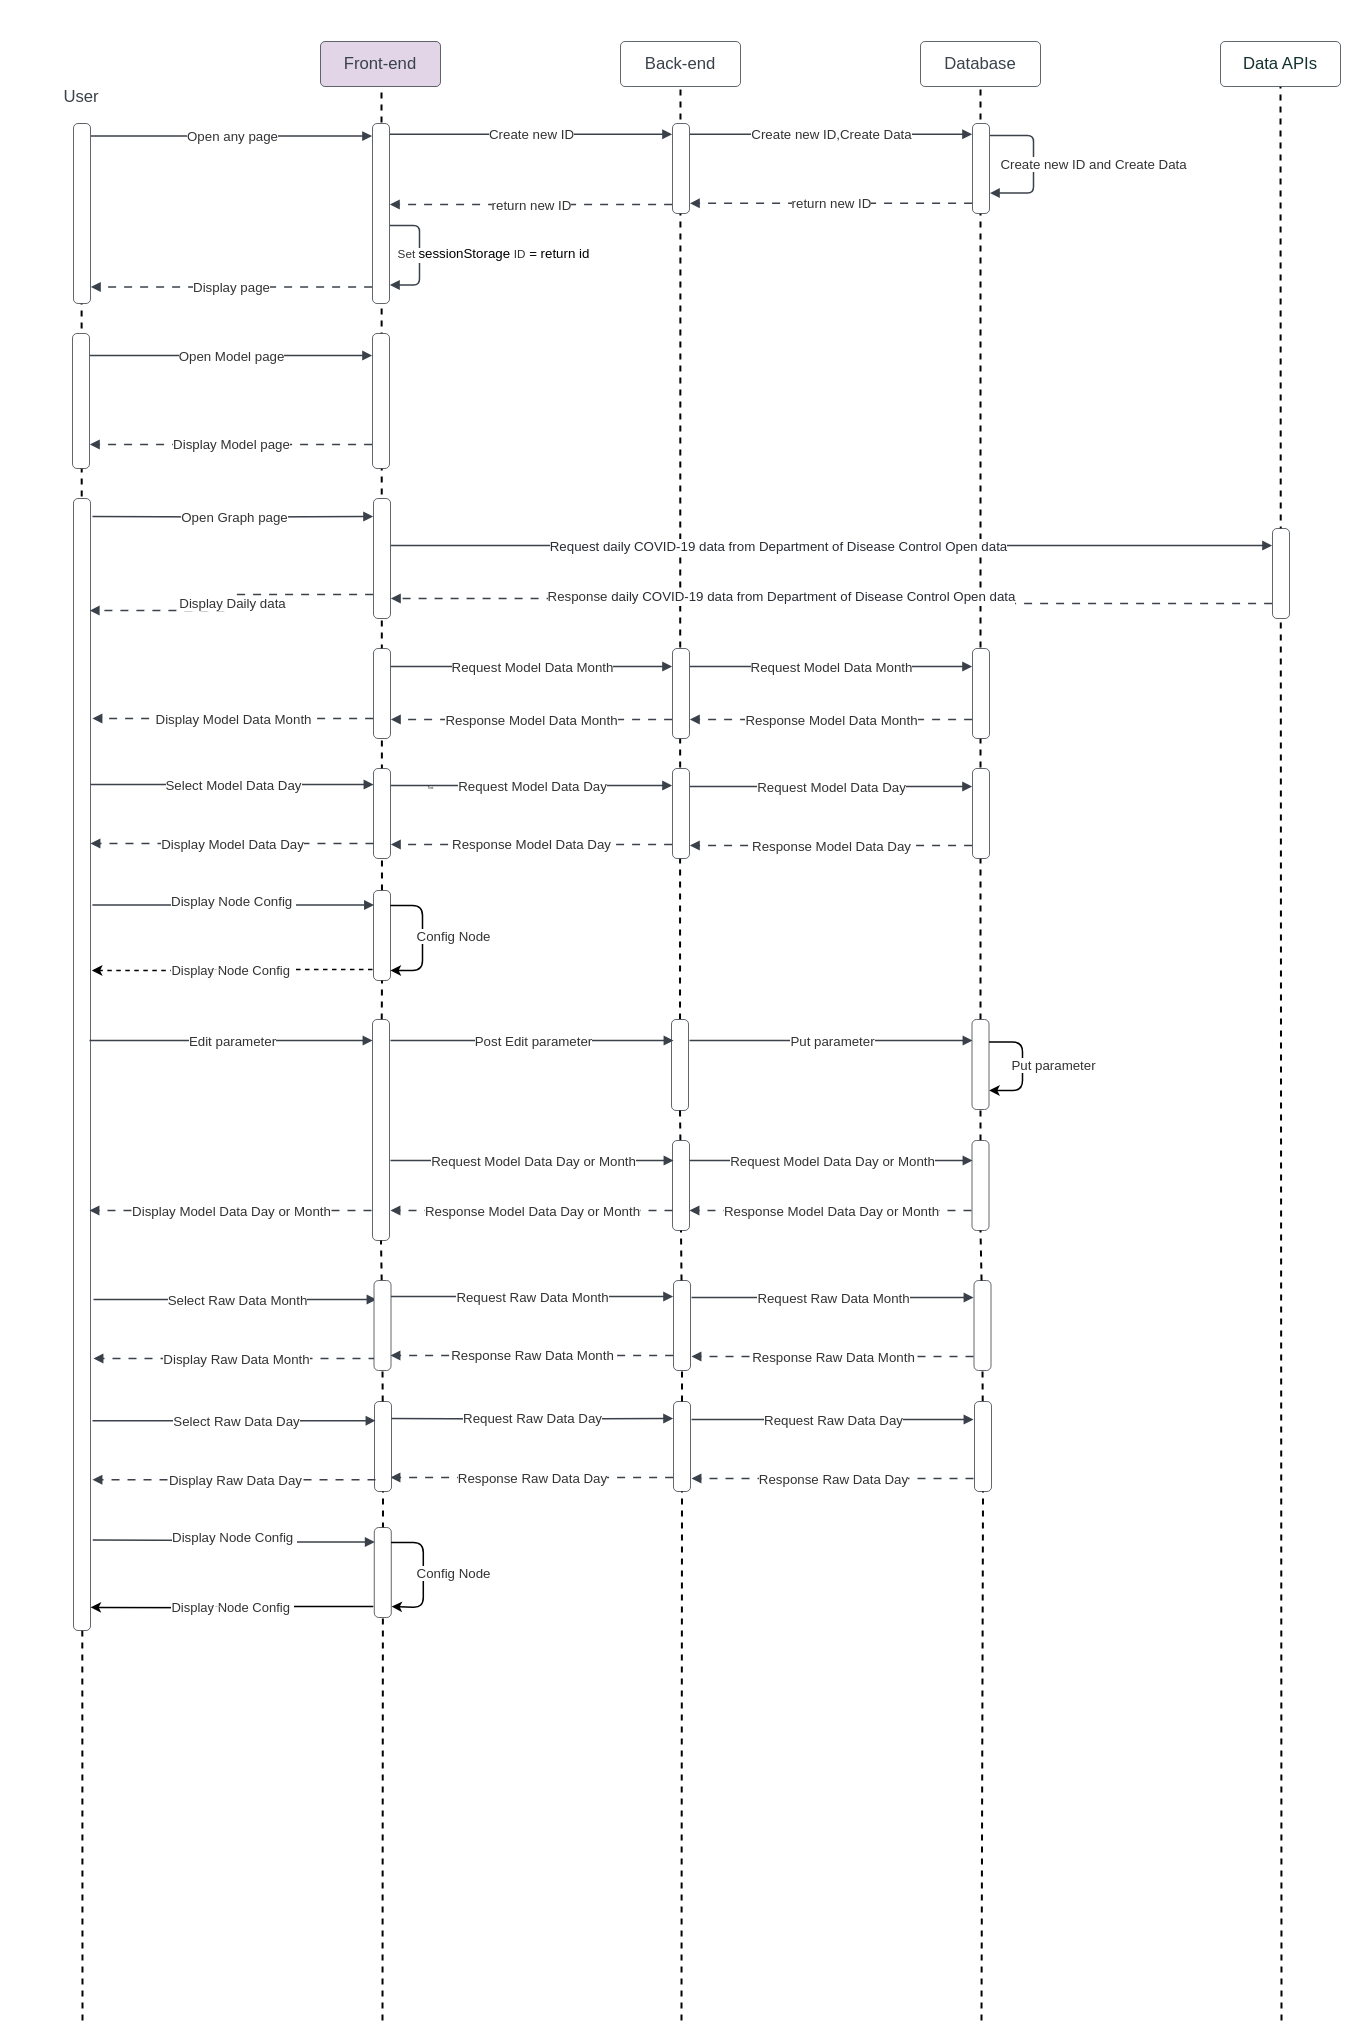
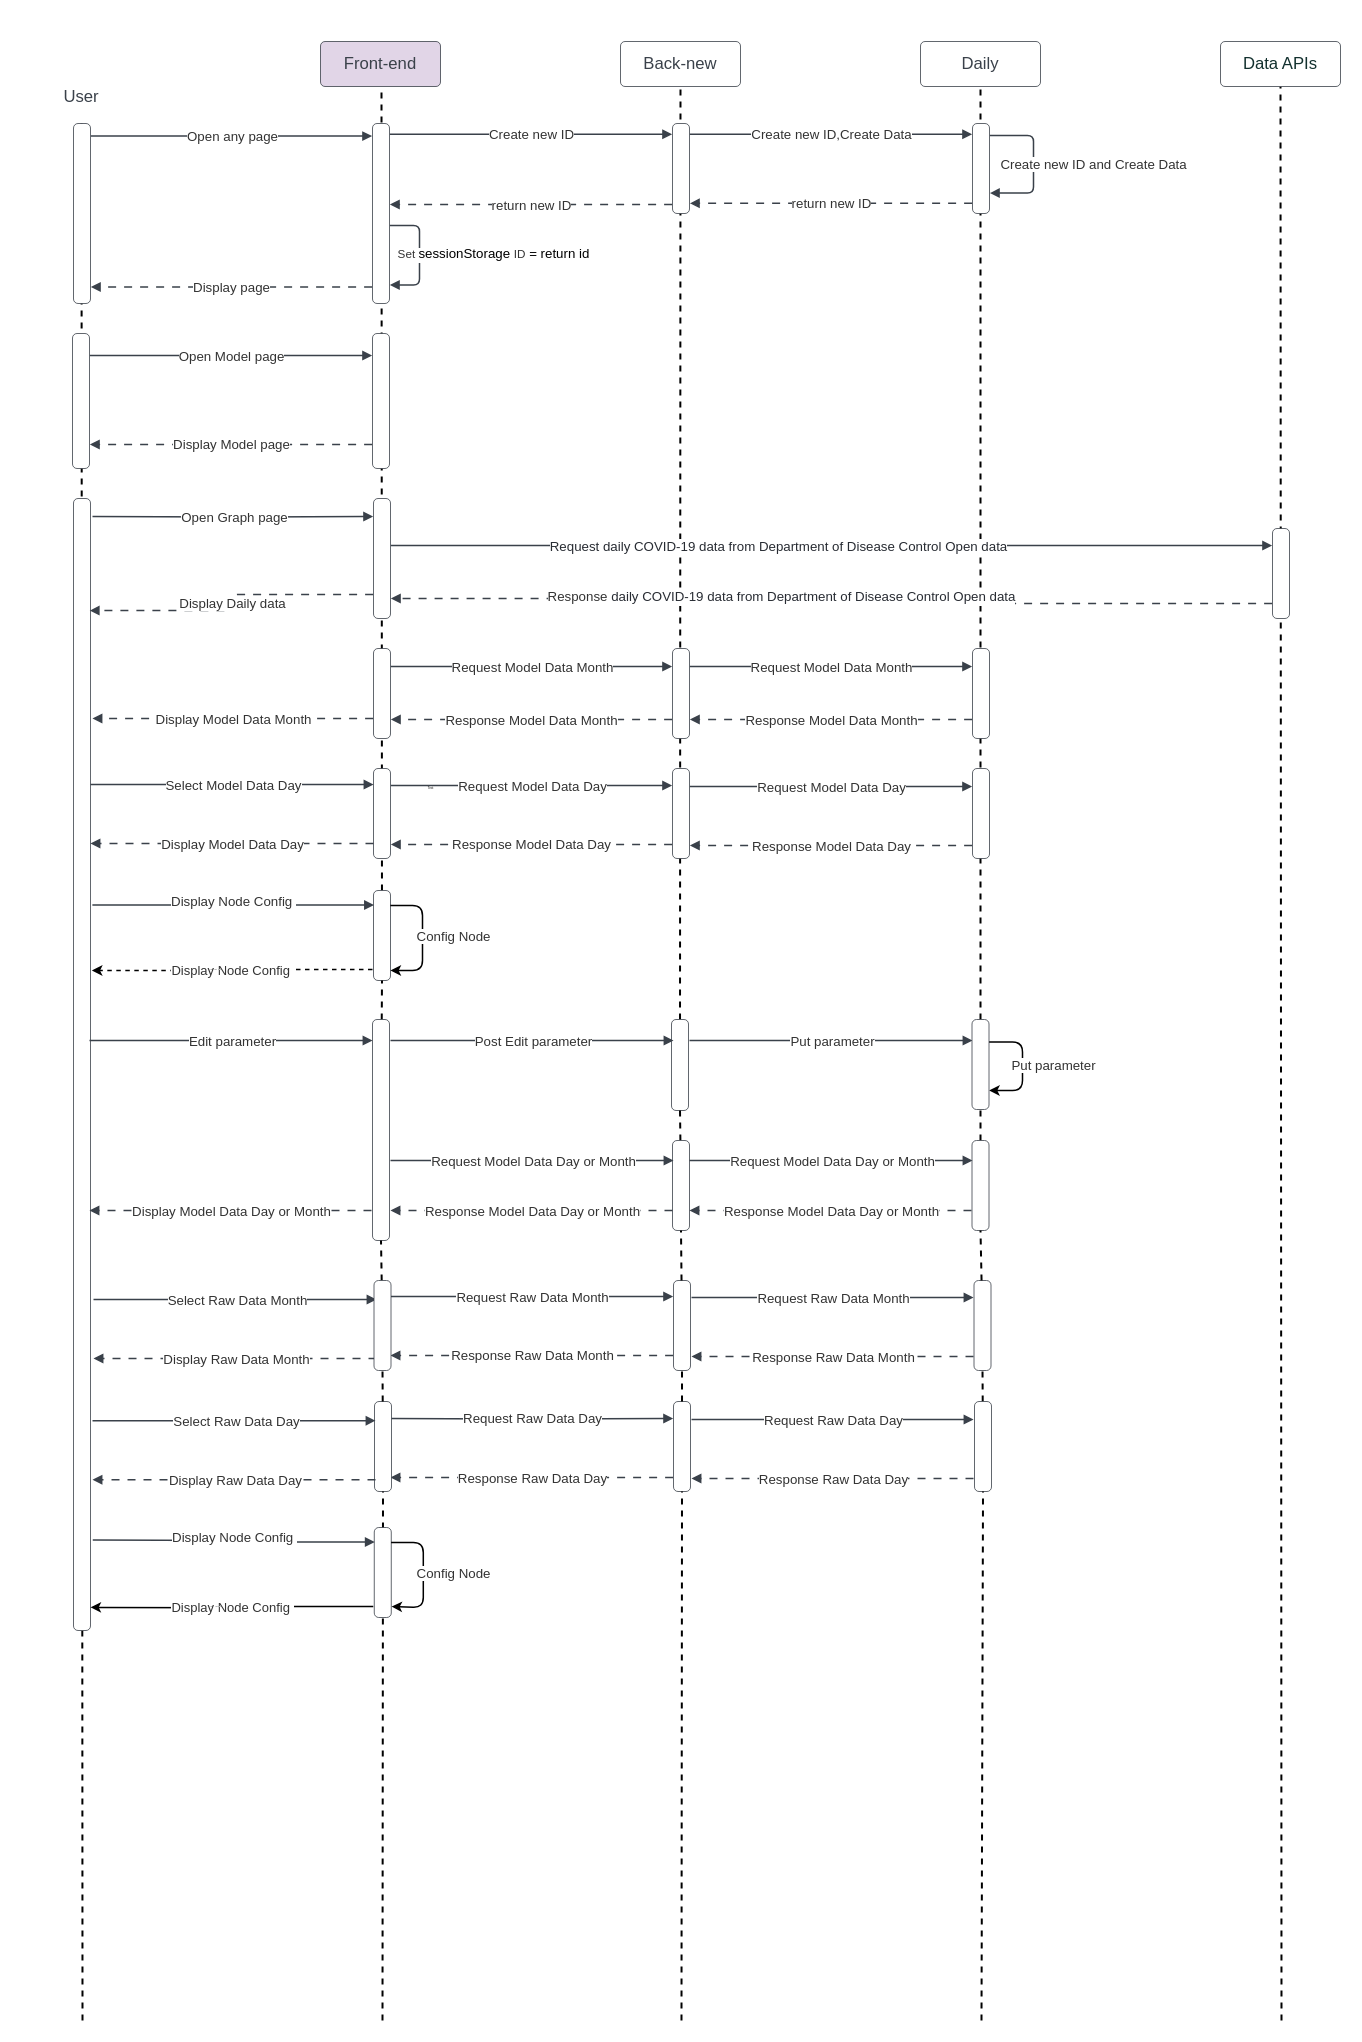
(681, 65) -> (681, 65)
(981, 65) -> (981, 65)
